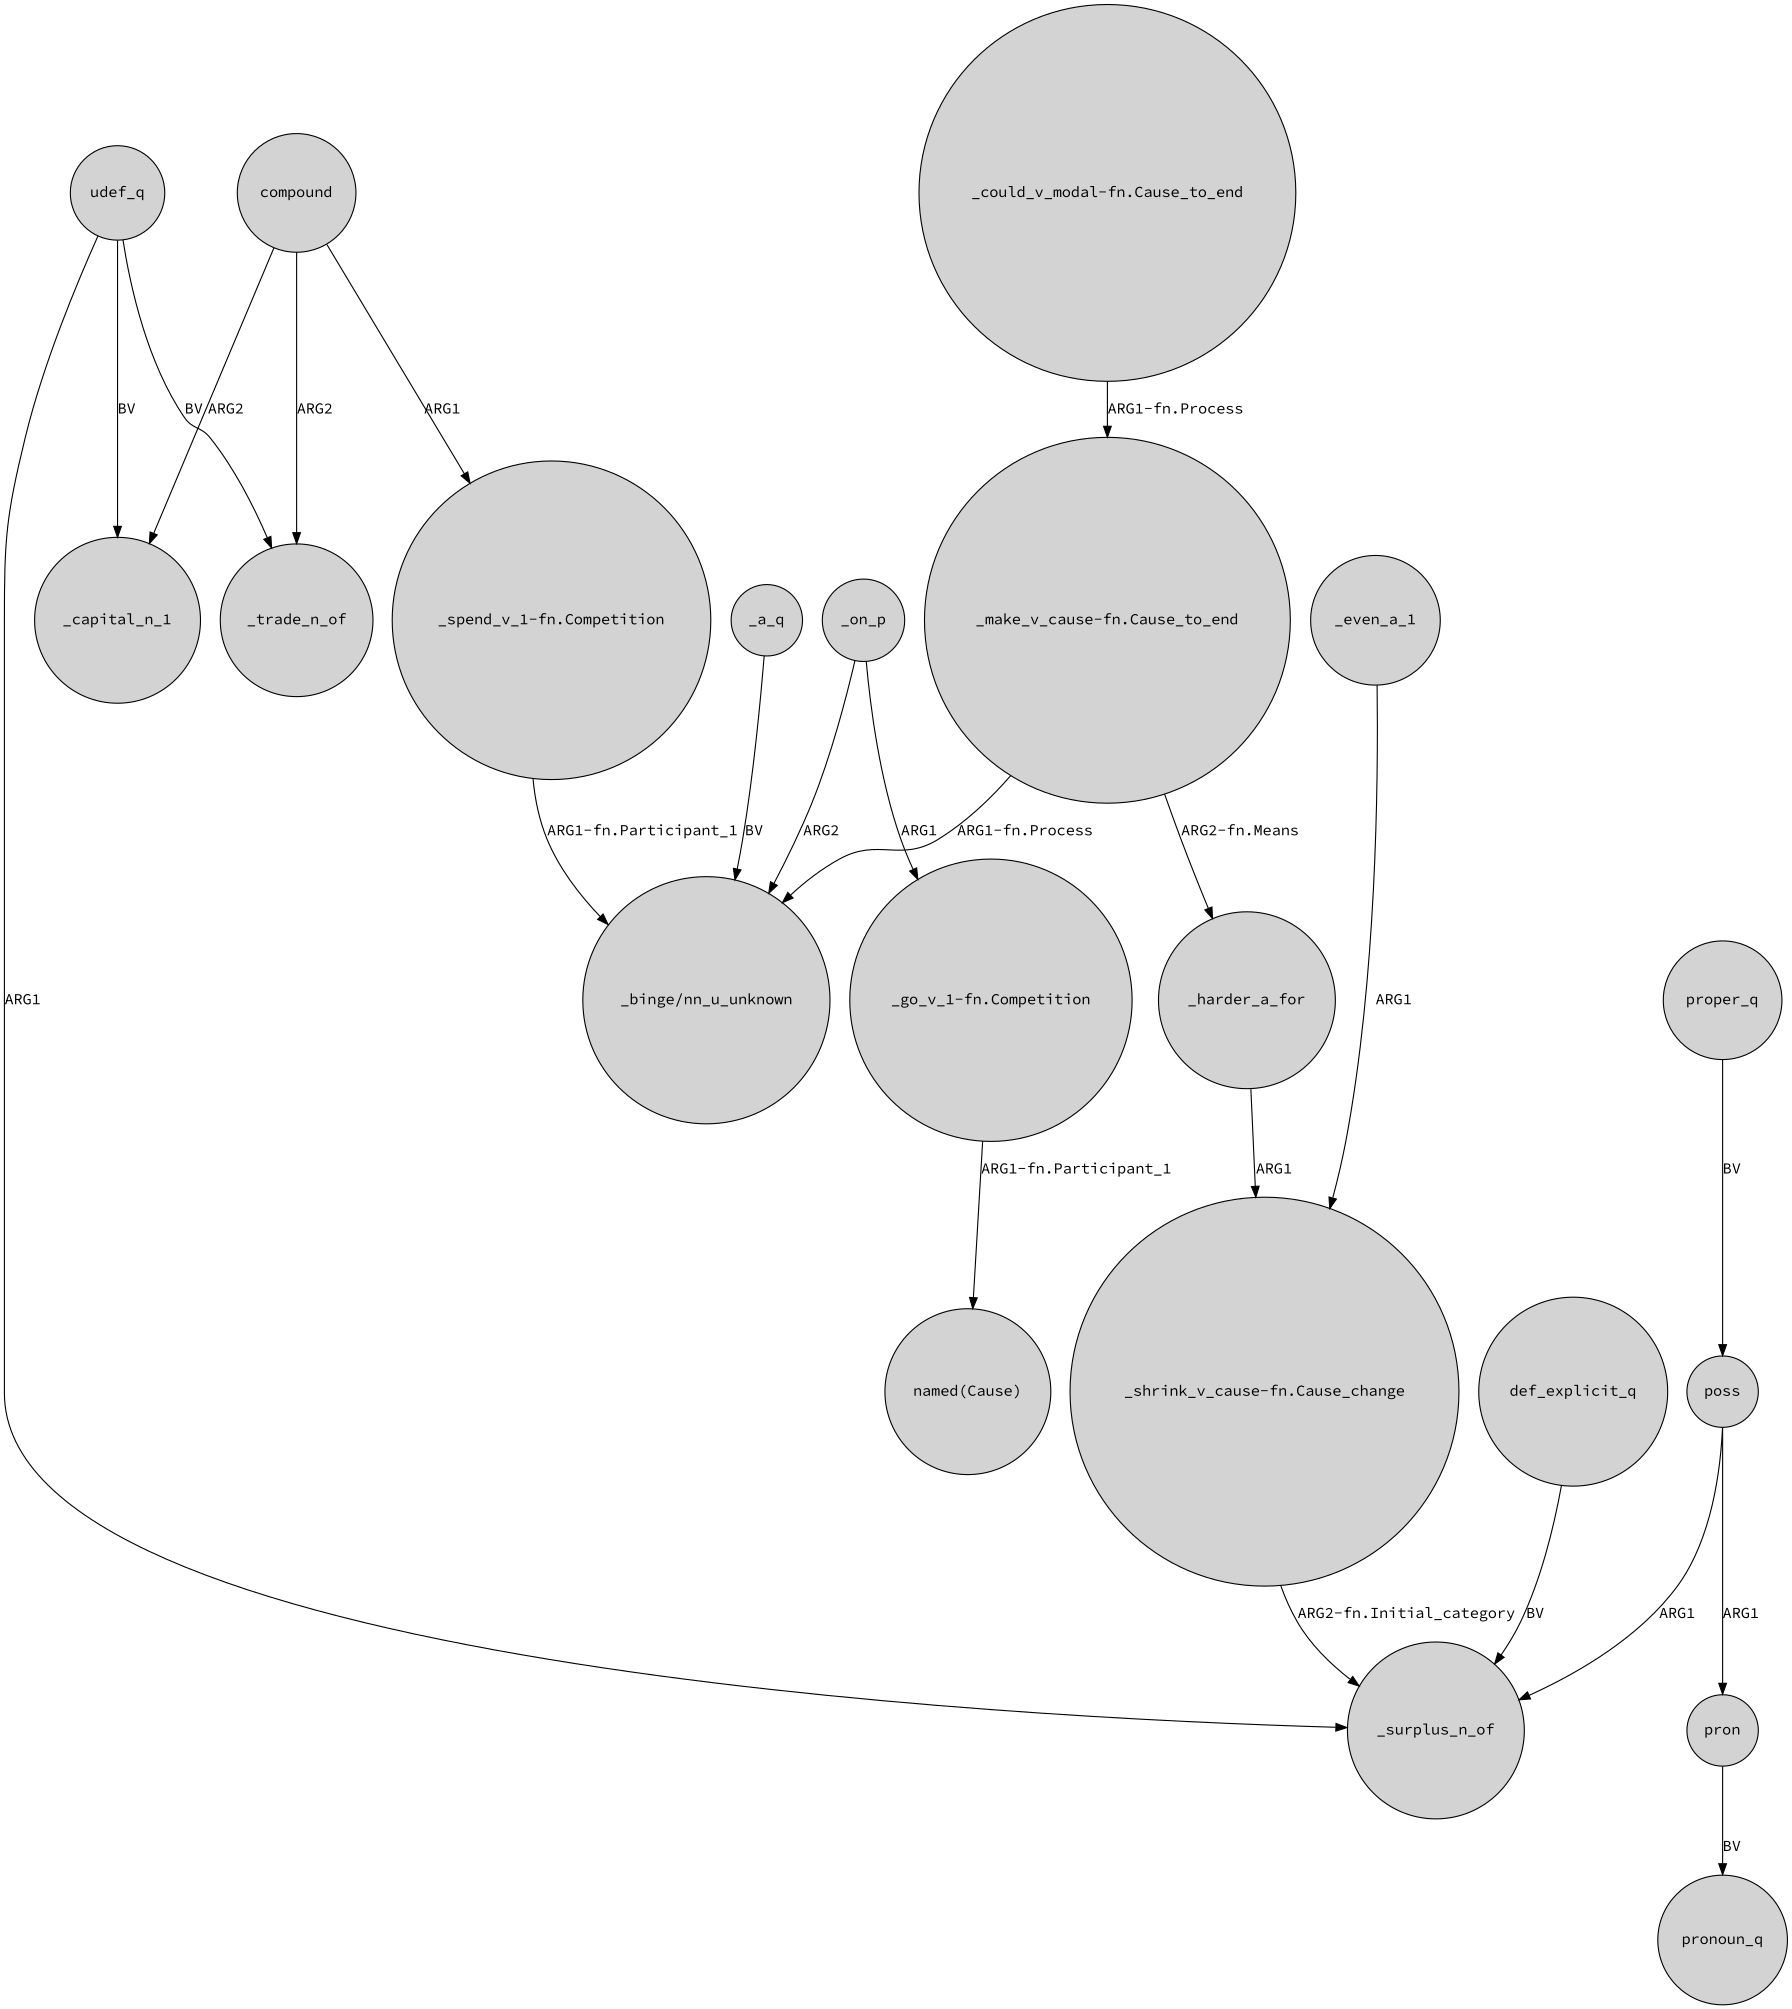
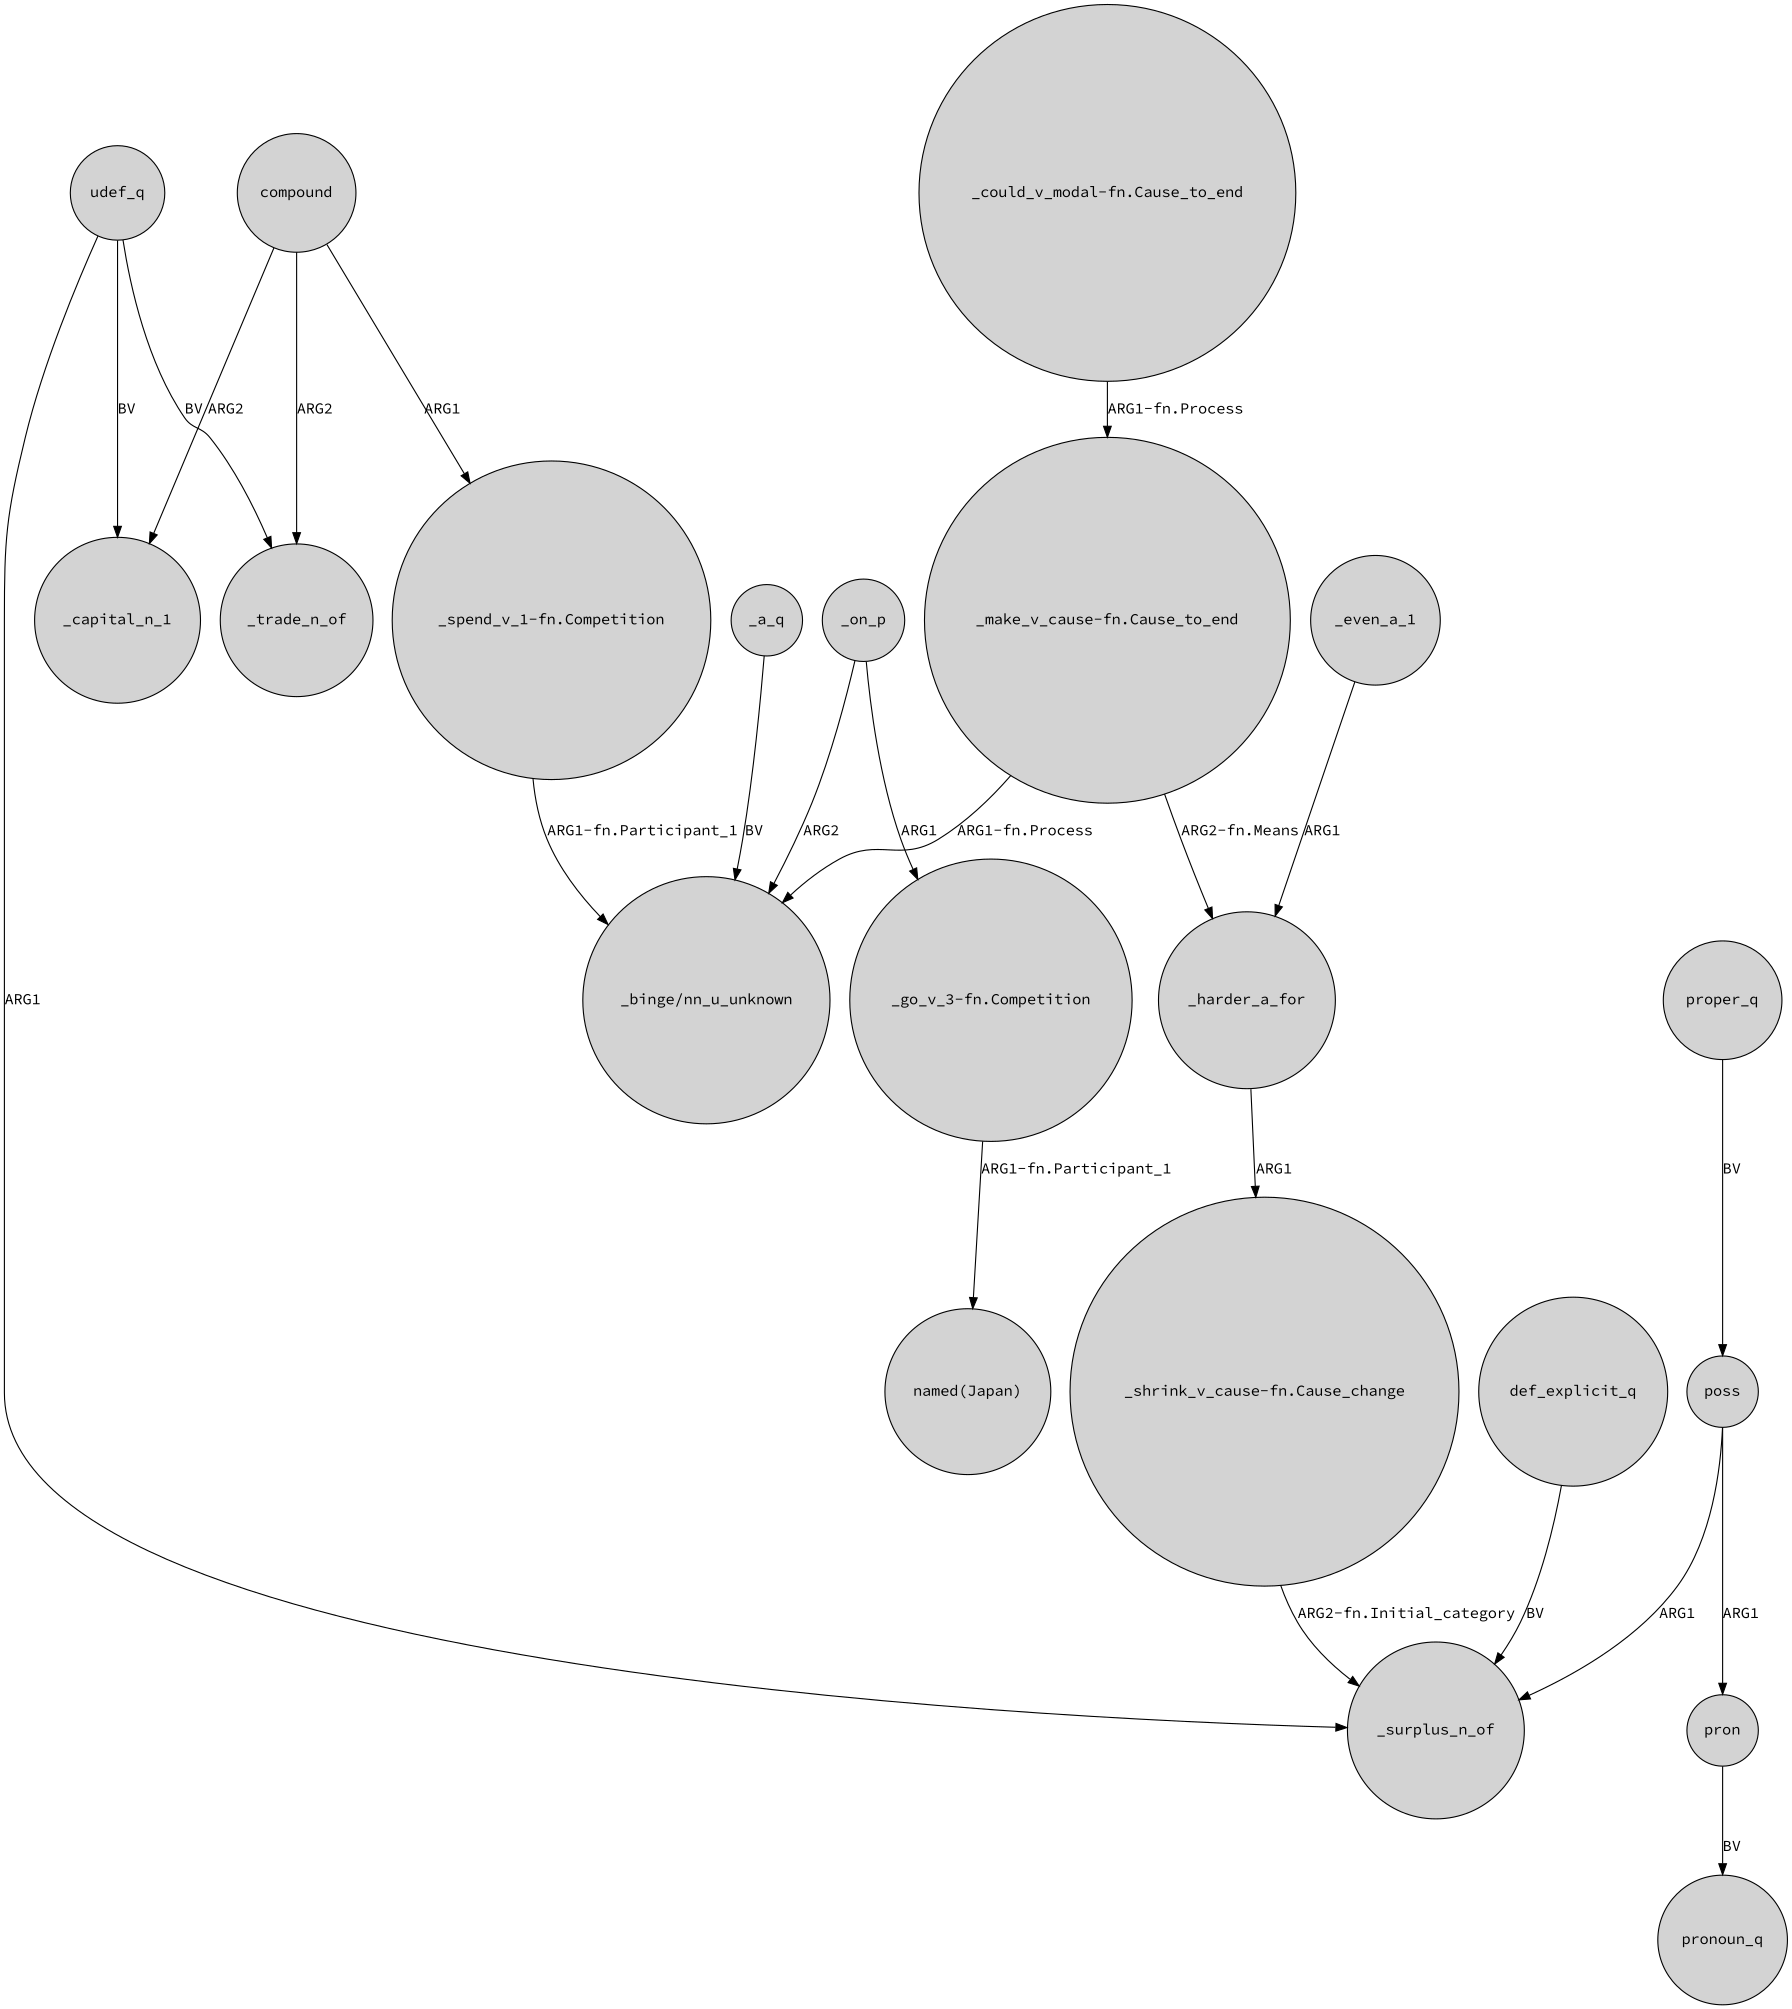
(1370, 943) -> (1317, 794)
(991, 1000) -> (991, 1000)
(968, 1392) -> (968, 1392)
